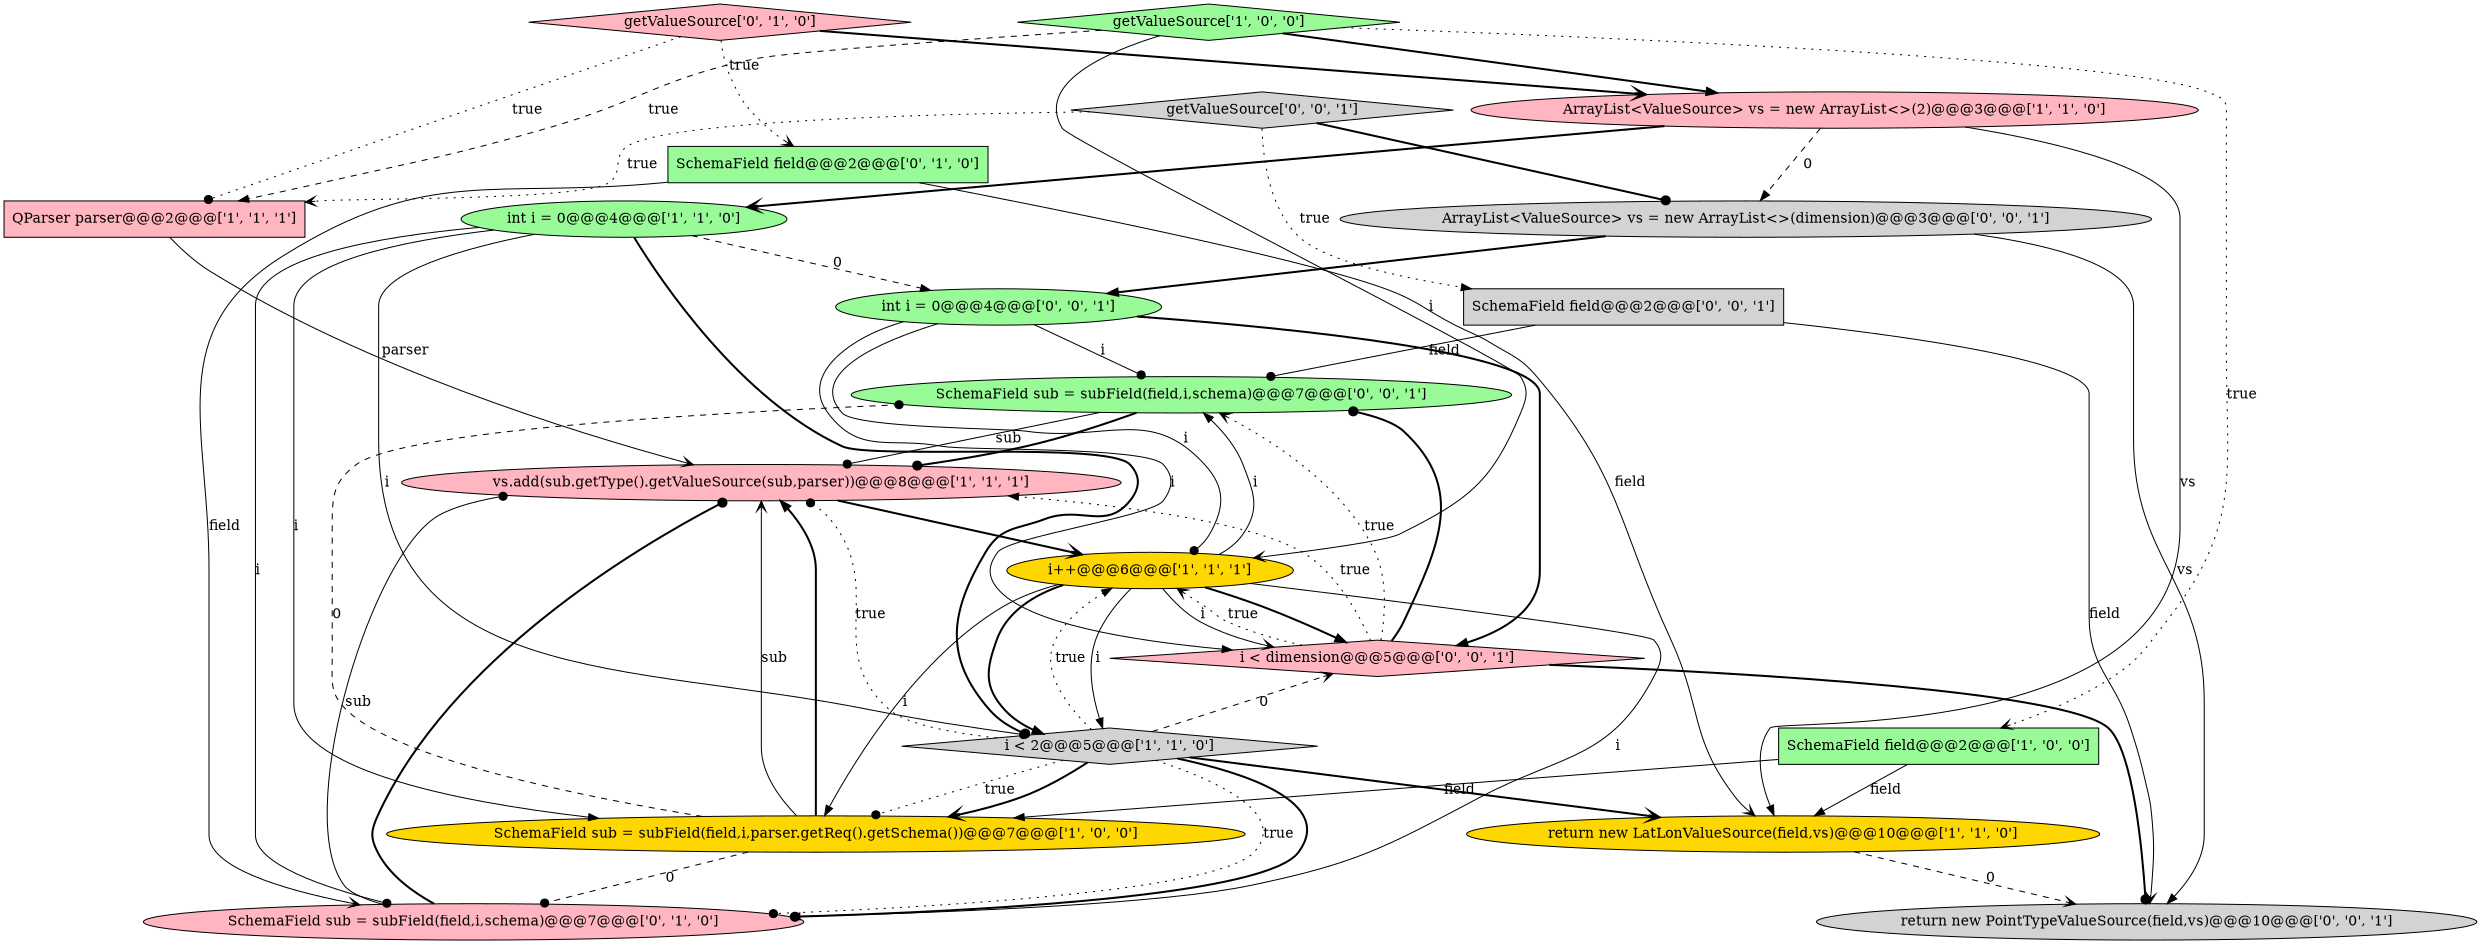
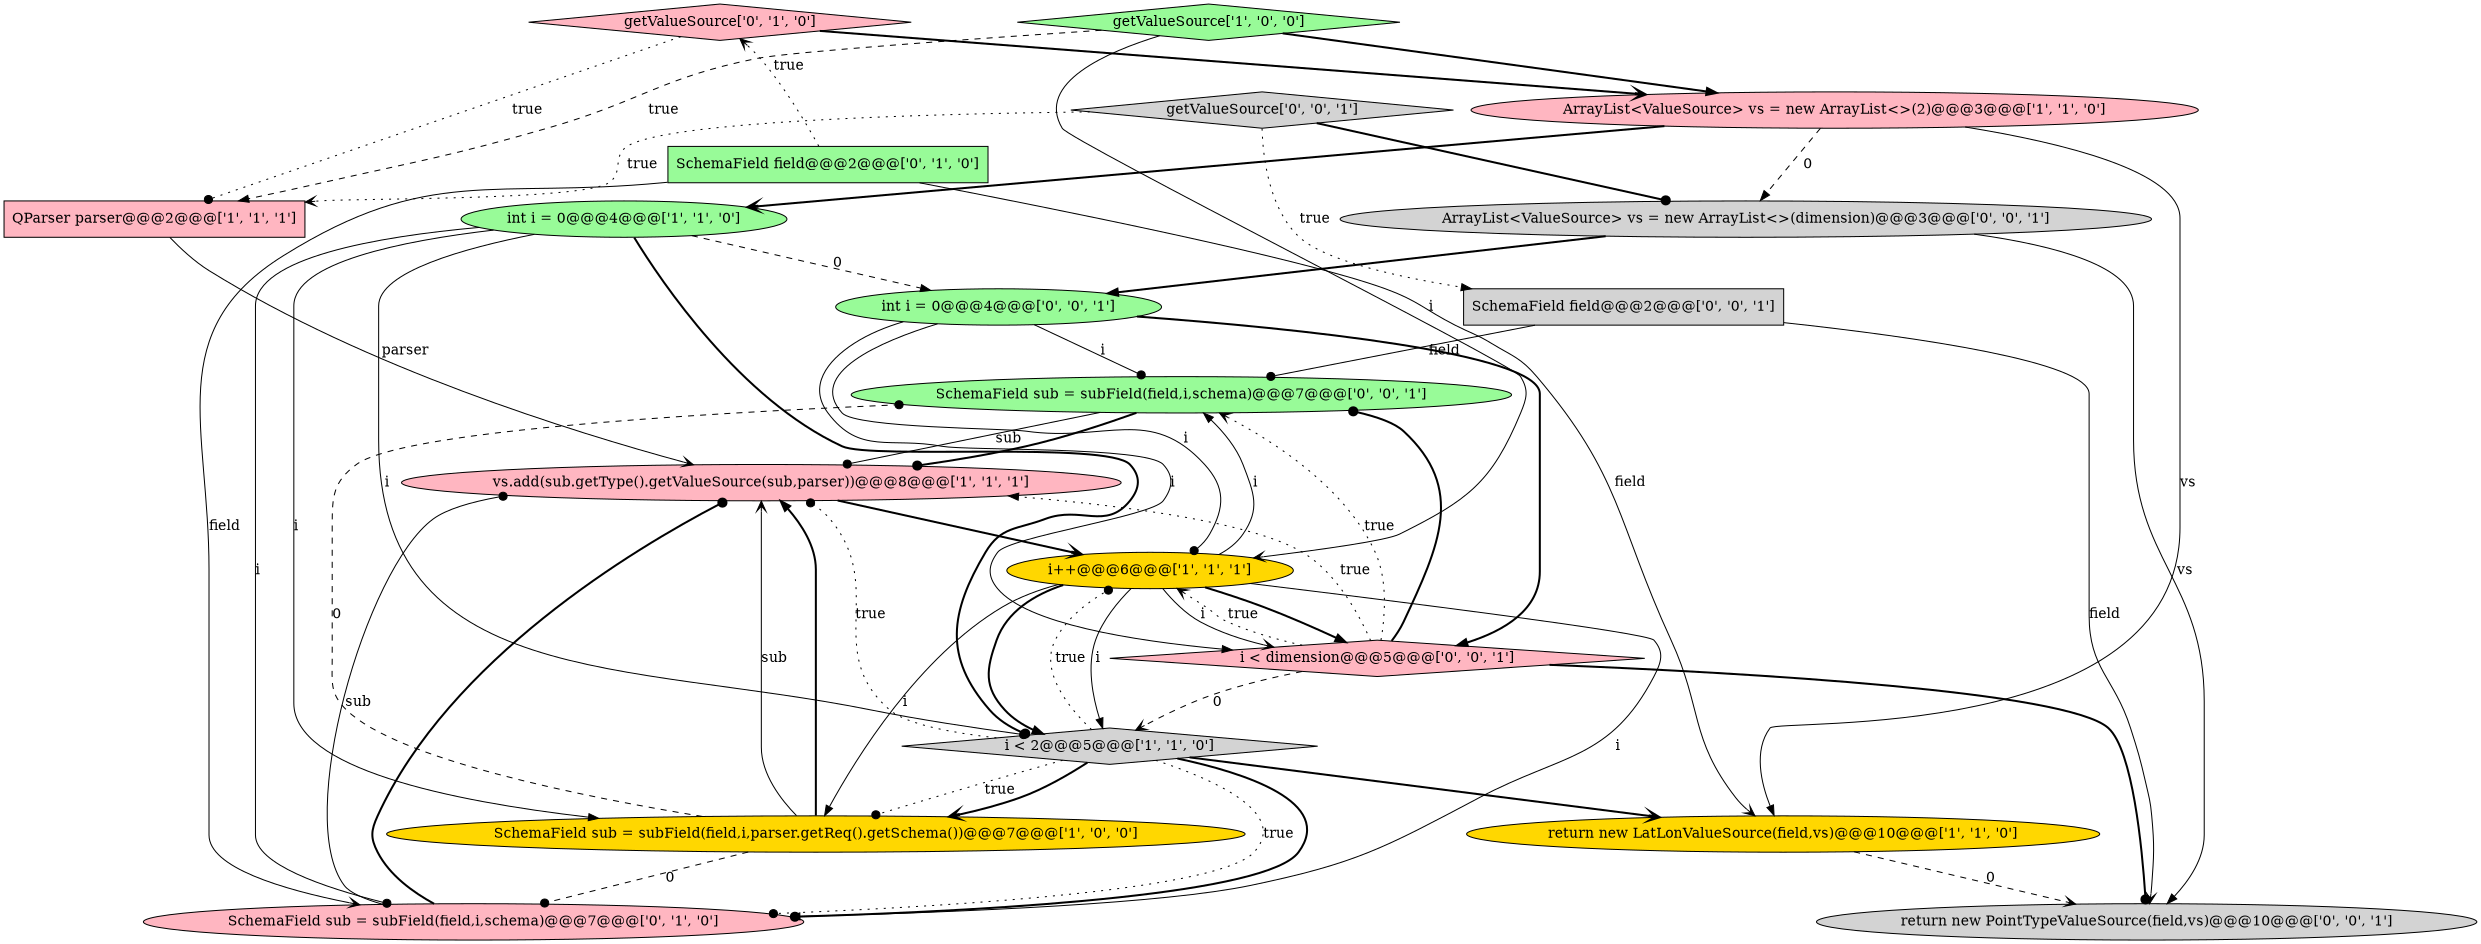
(741, 98) -> (787, 93)
(1051, 656) -> (1051, 656)
(1238, 704) -> (1221, 692)
(1939, 746) -> none
